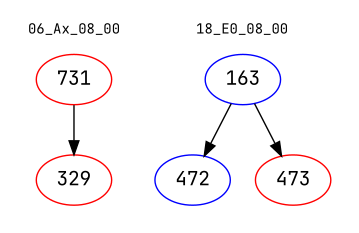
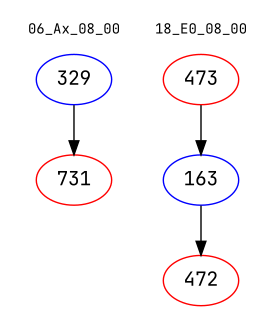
(74, 123) -> (74, 123)
(265, 124) -> (201, 123)
(74, 180) -> (74, 80)
(193, 180) -> (201, 281)
